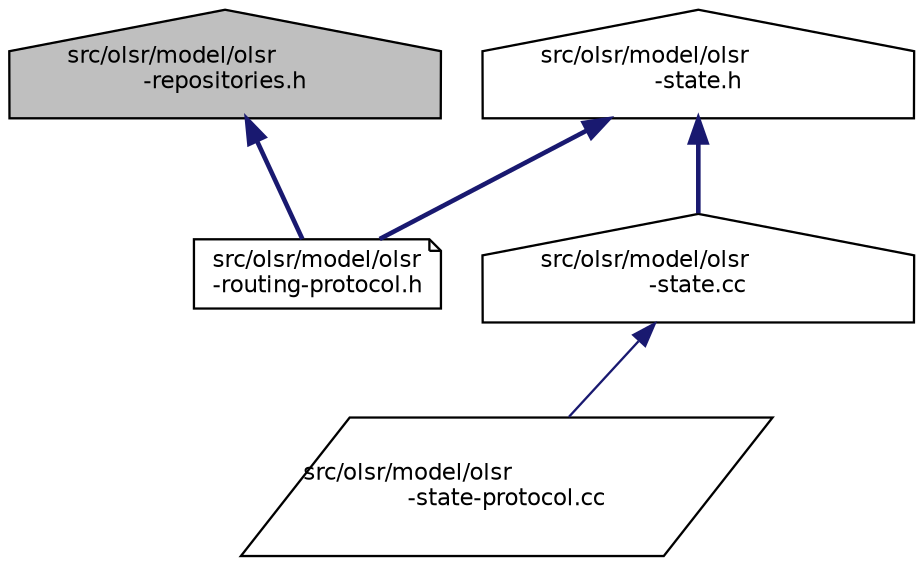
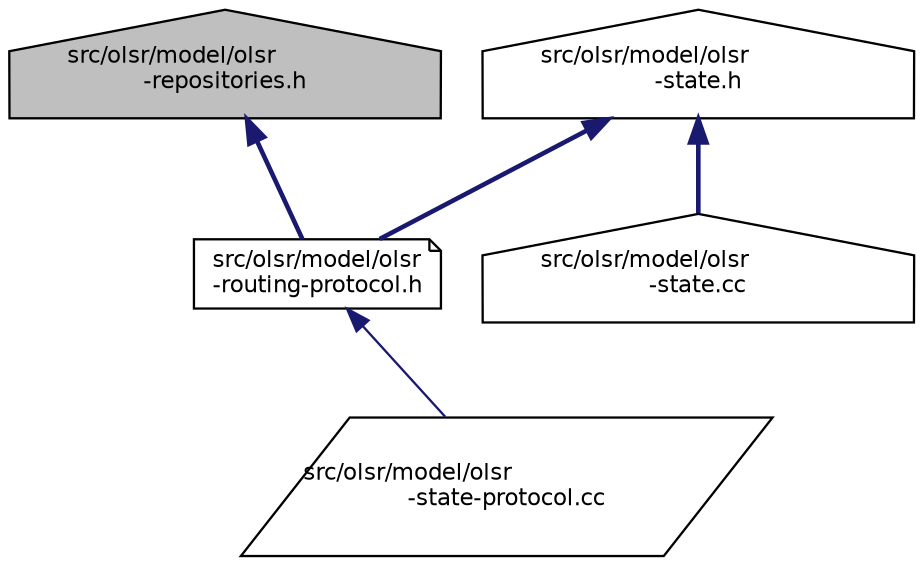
(604, 379) -> (404, 372)
